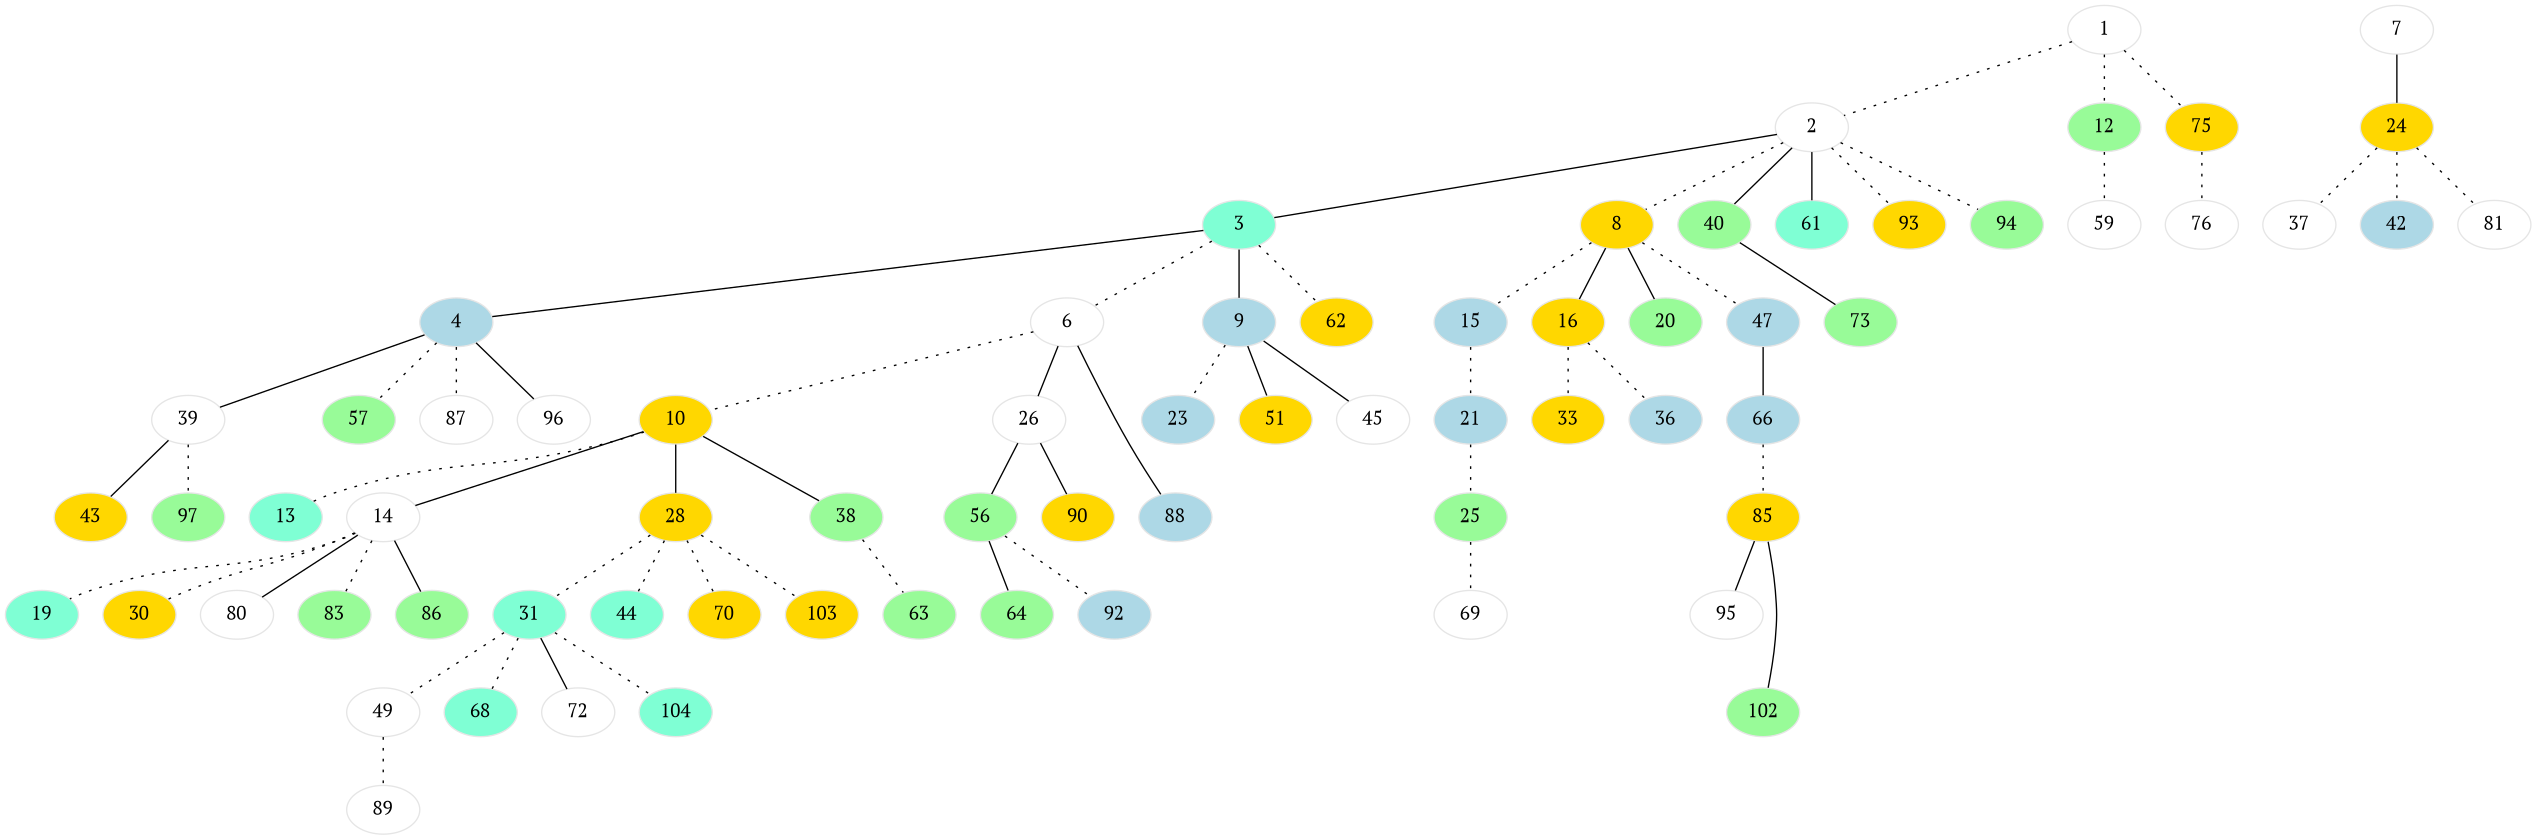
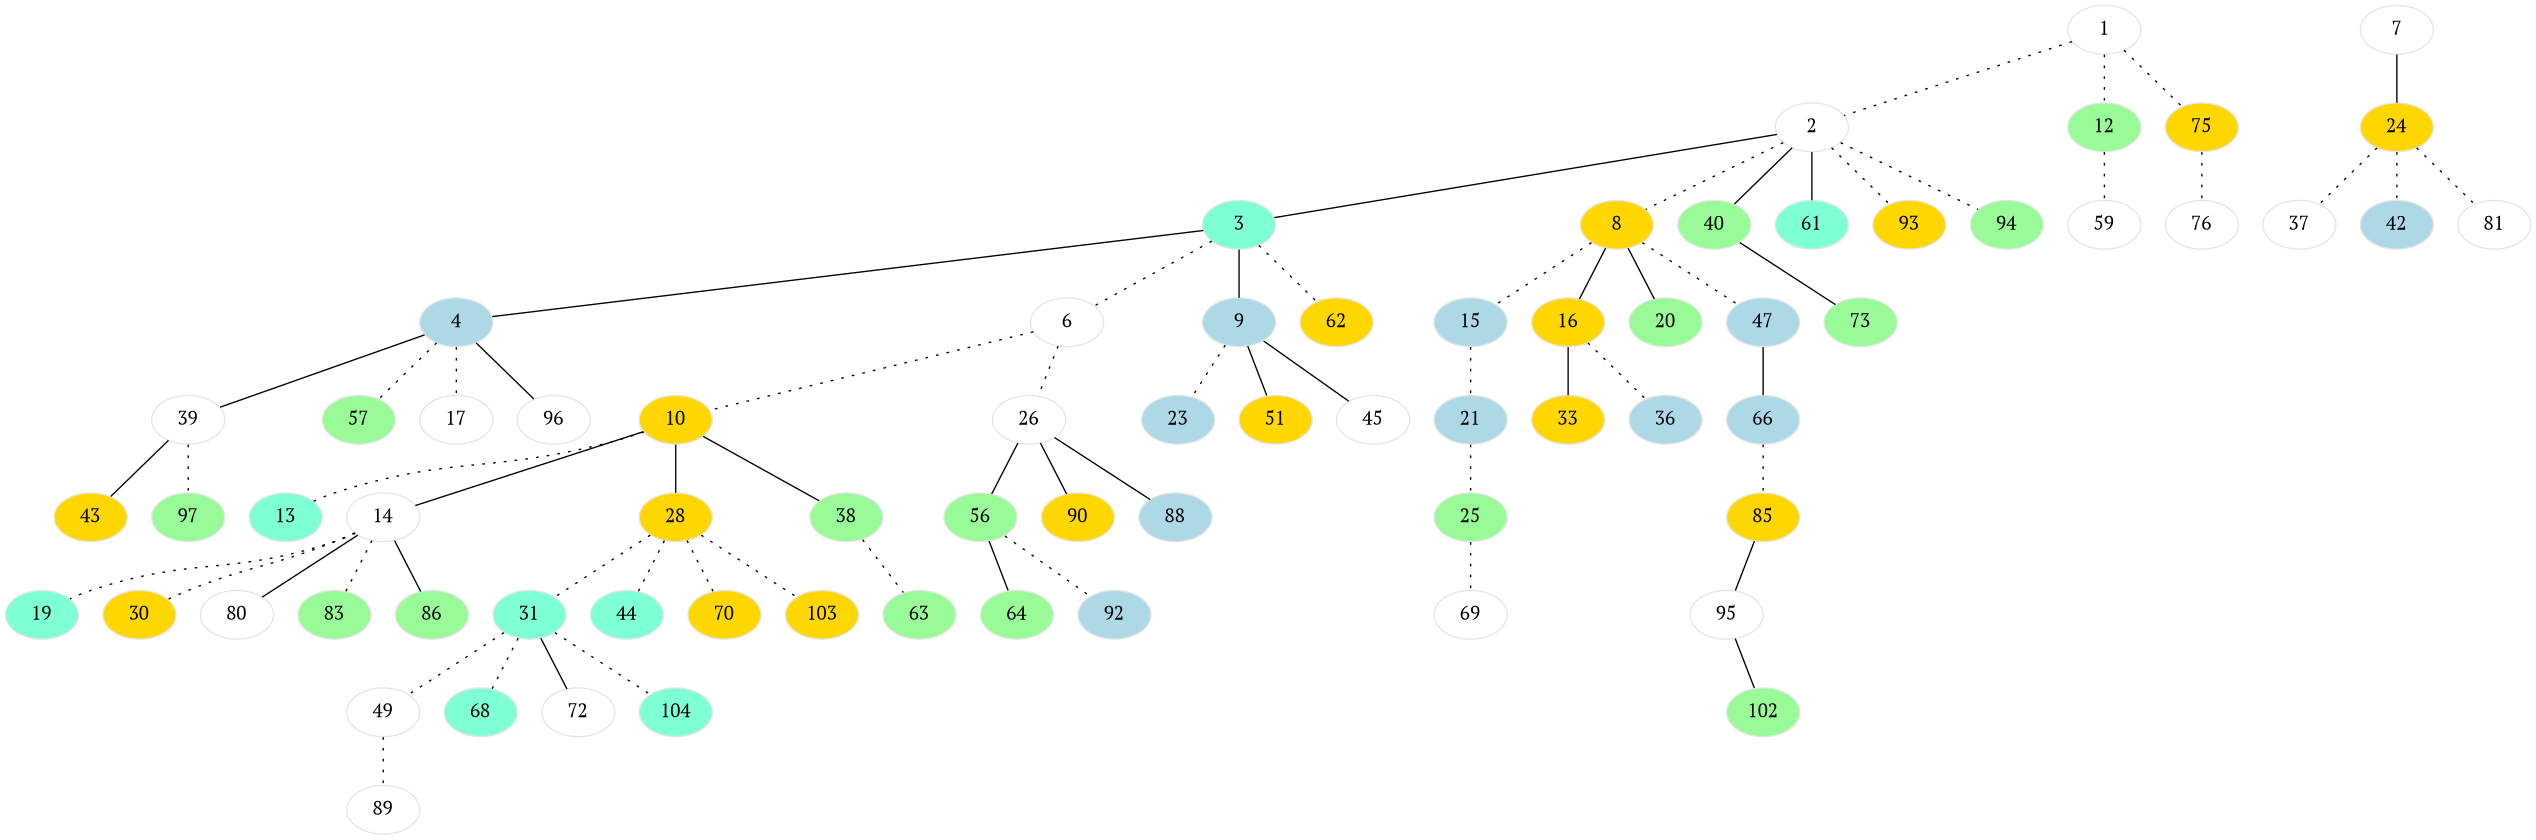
(1048, 371) -> (1048, 371)
(1568, 371) -> (1568, 371)
(456, 420) -> (456, 420)
(1117, 421) -> (1102, 469)
(1777, 615) -> (1745, 663)
